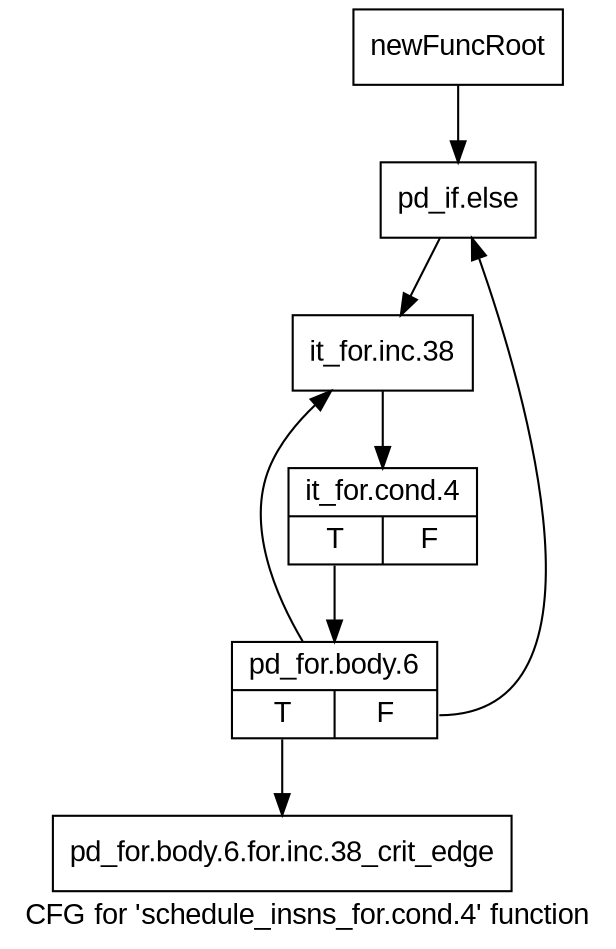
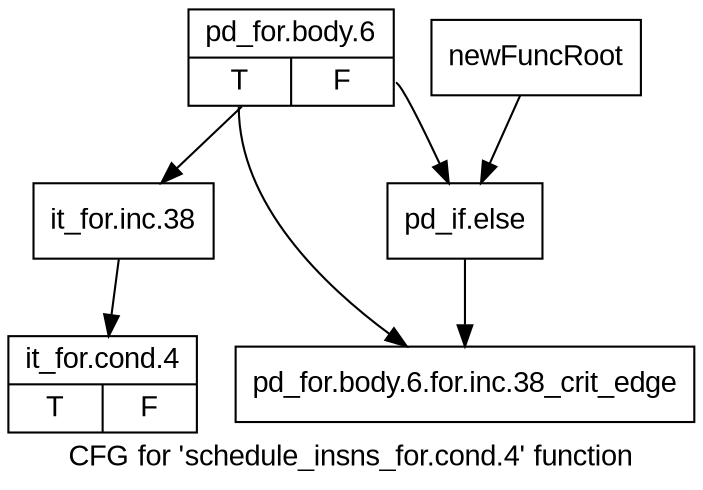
(425, 267) -> (465, 292)
(335, 593) -> none
